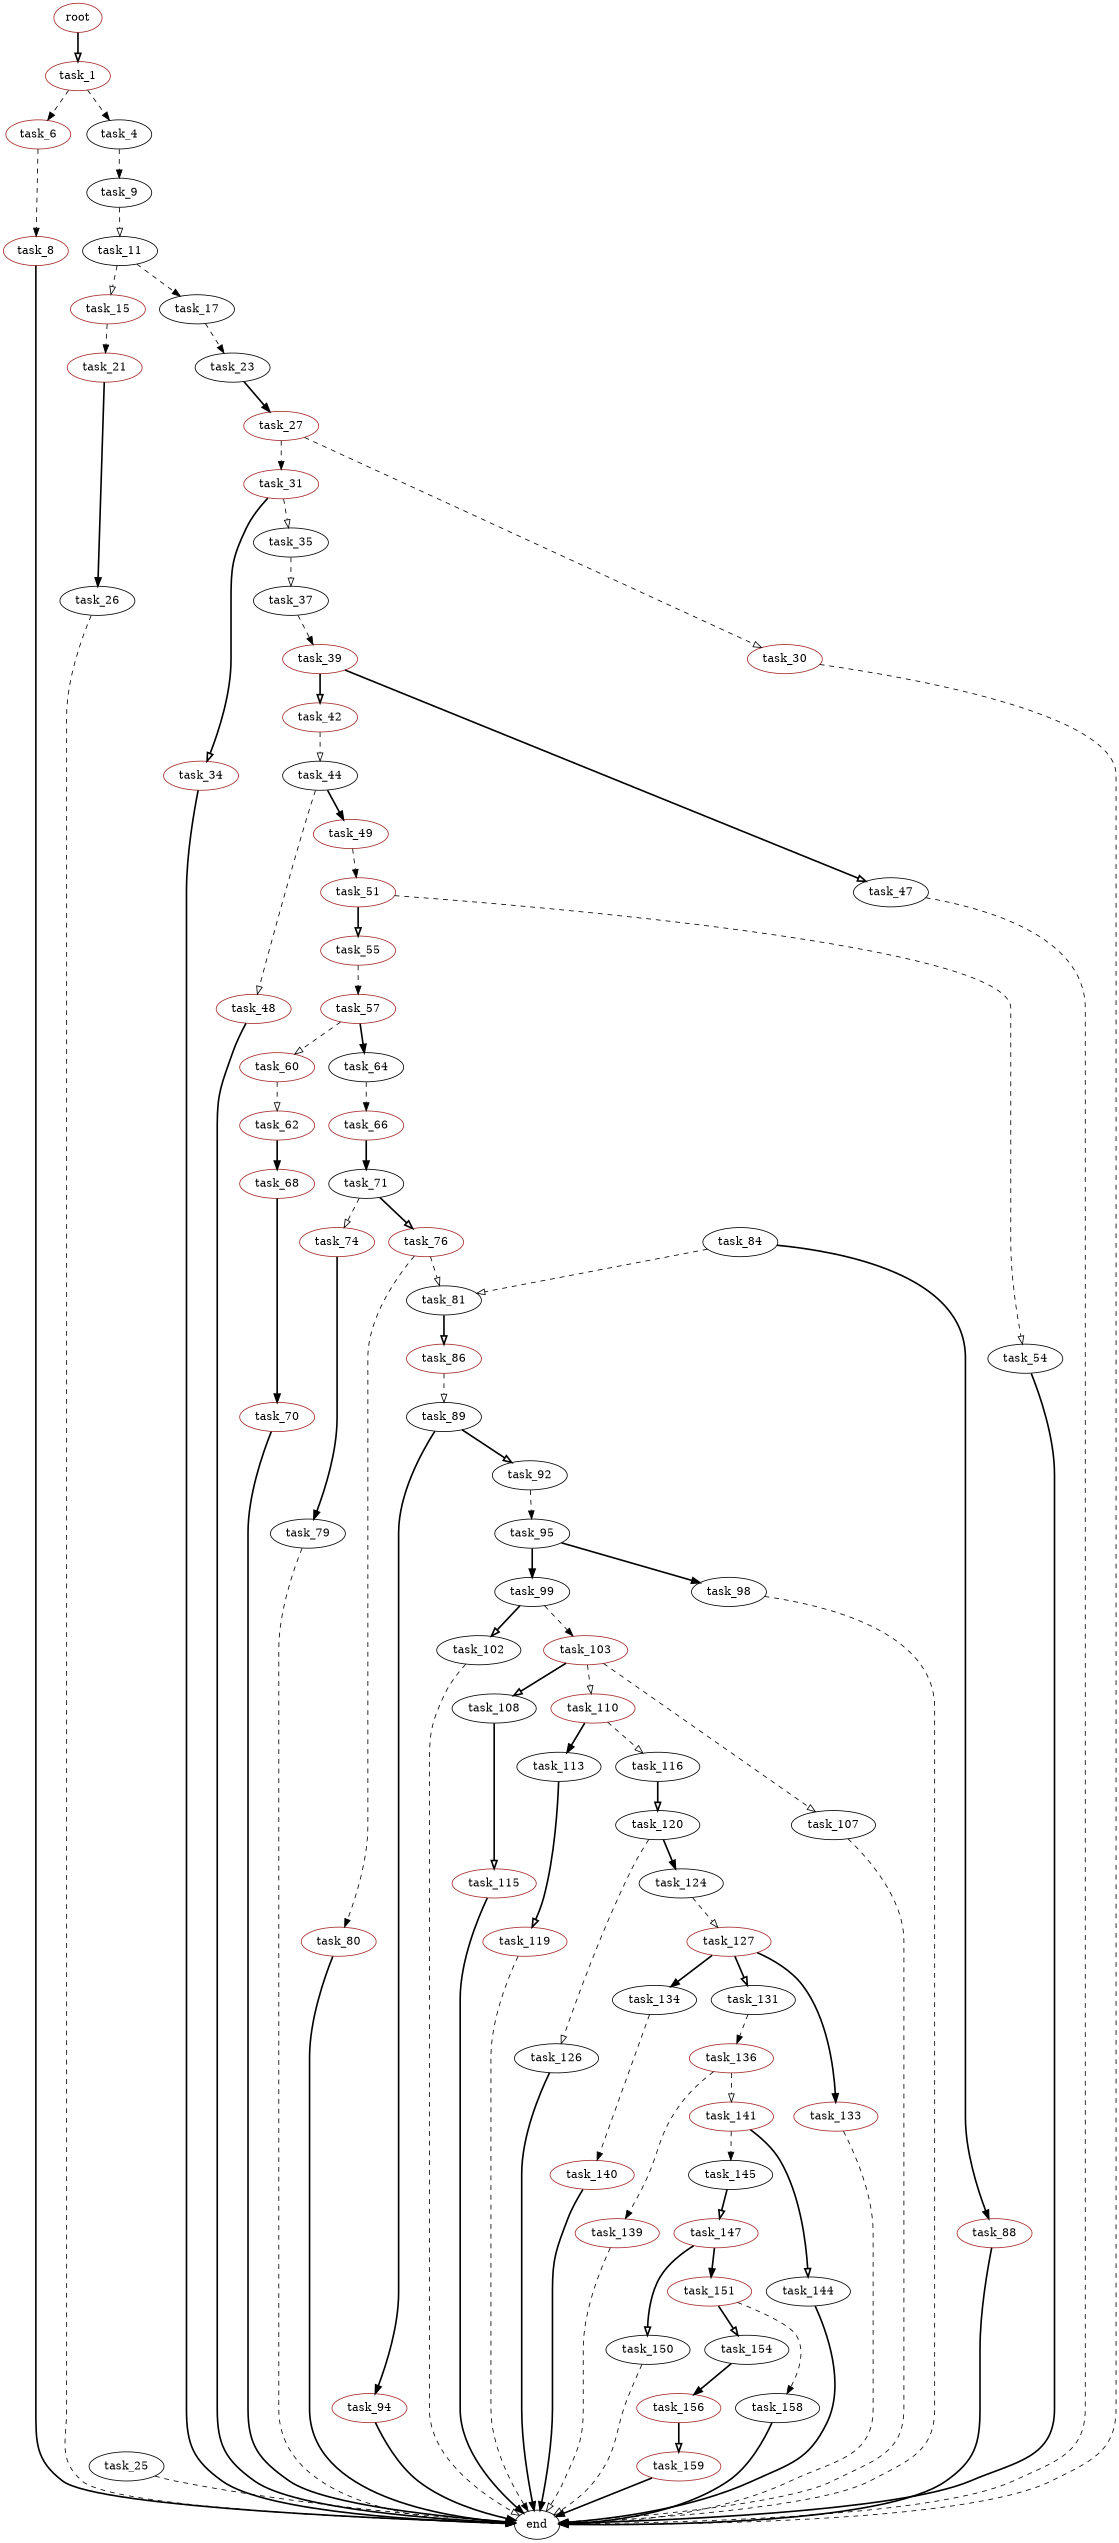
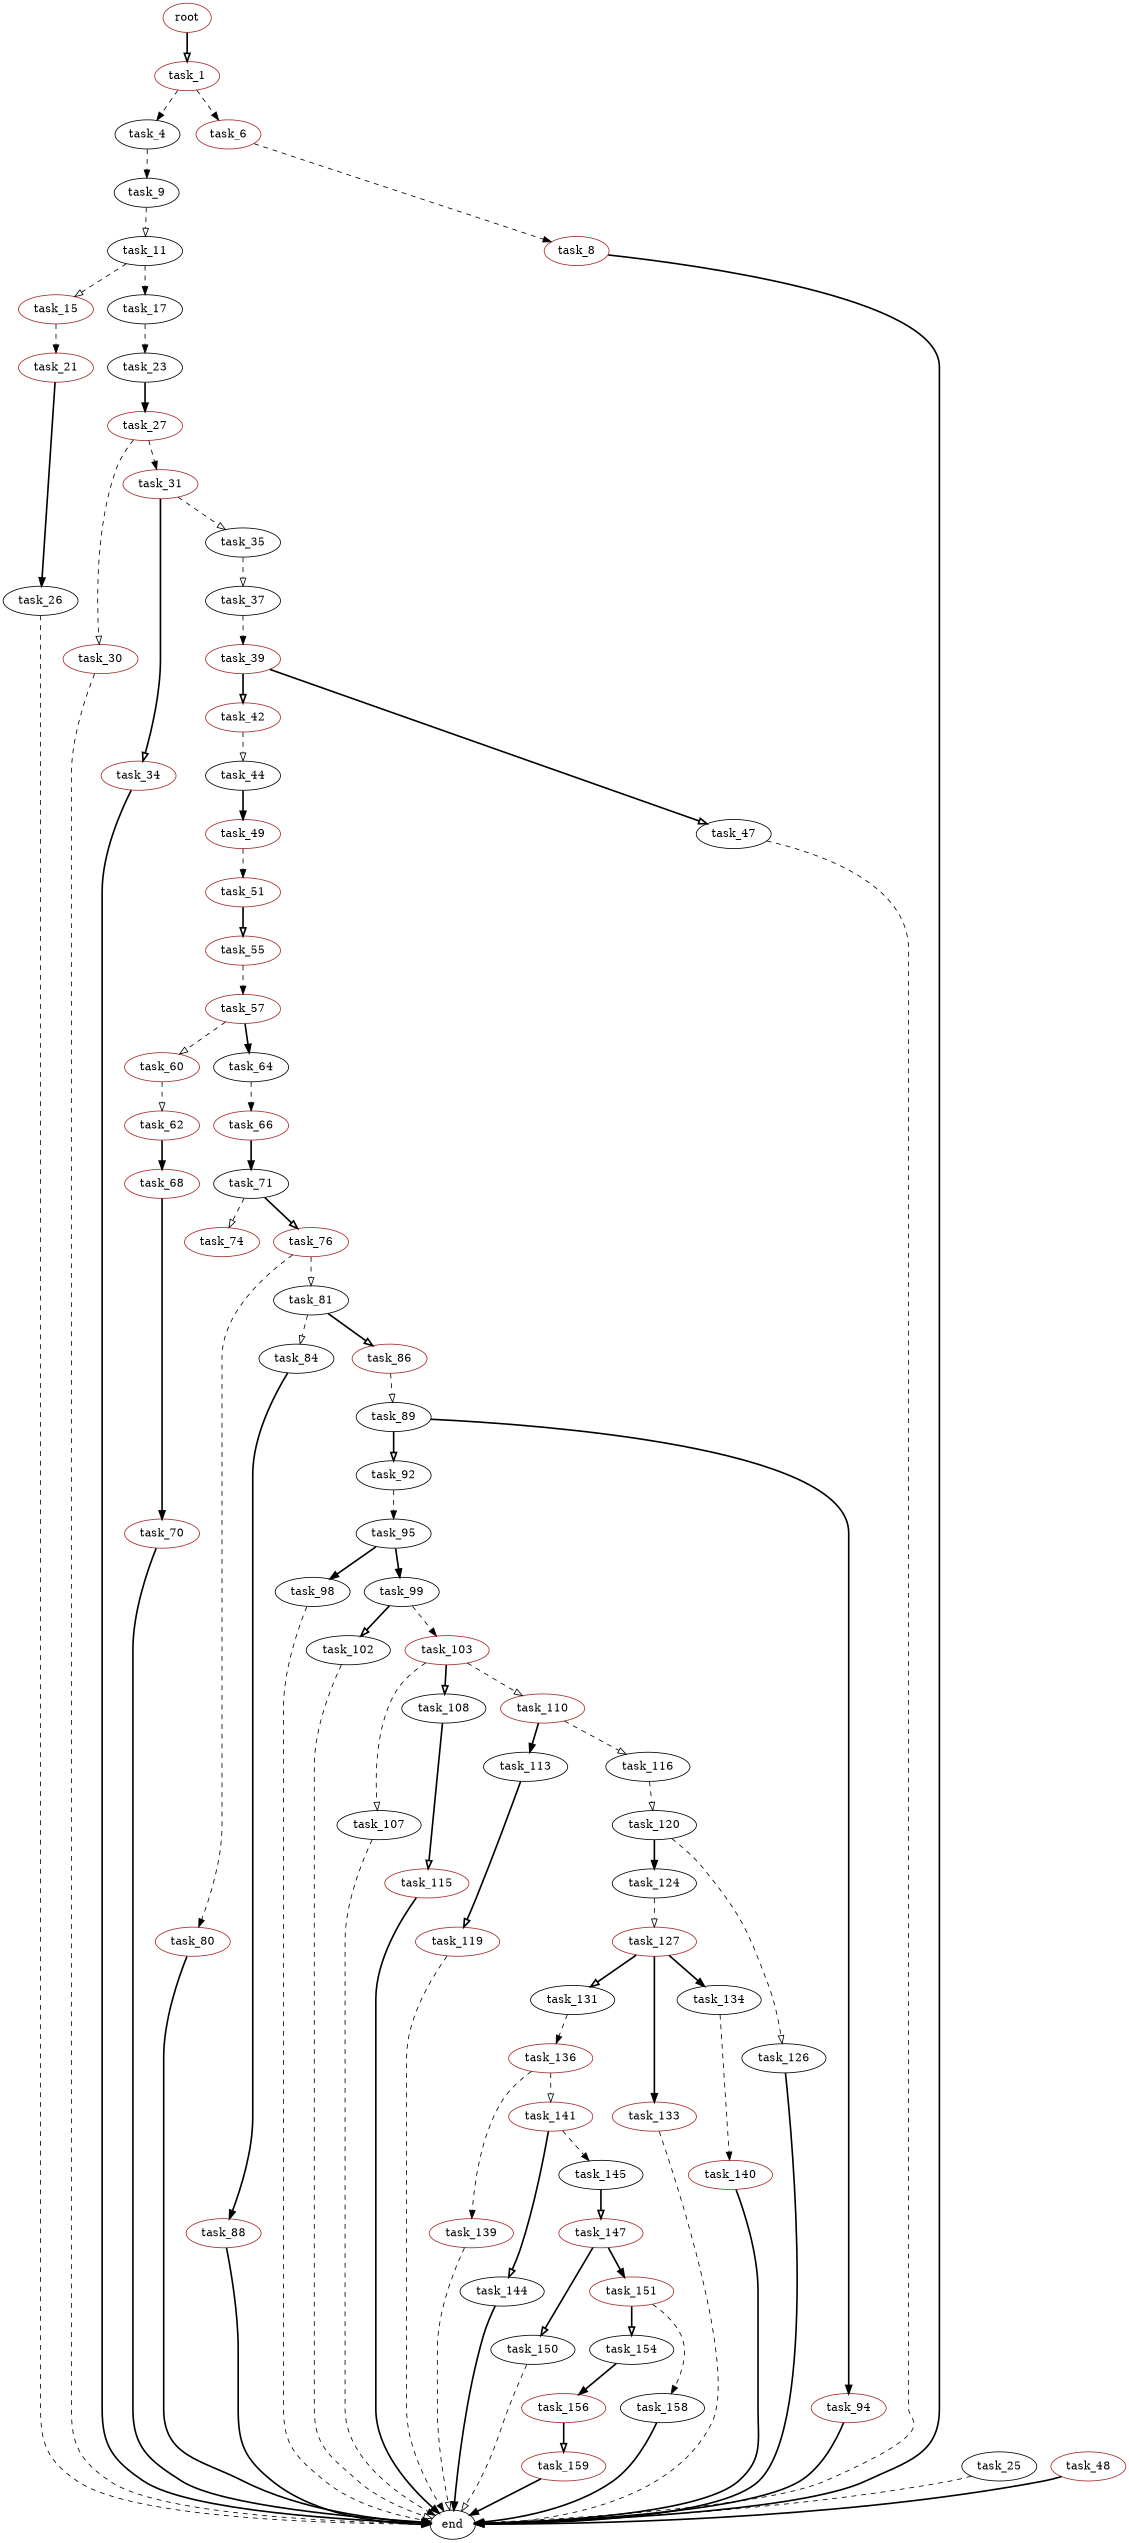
(286, 888) -> none
(596, 1271) -> (305, 1325)
(1025, 1359) -> none
(308, 1534) -> none
(658, 1792) -> (651, 1792)
